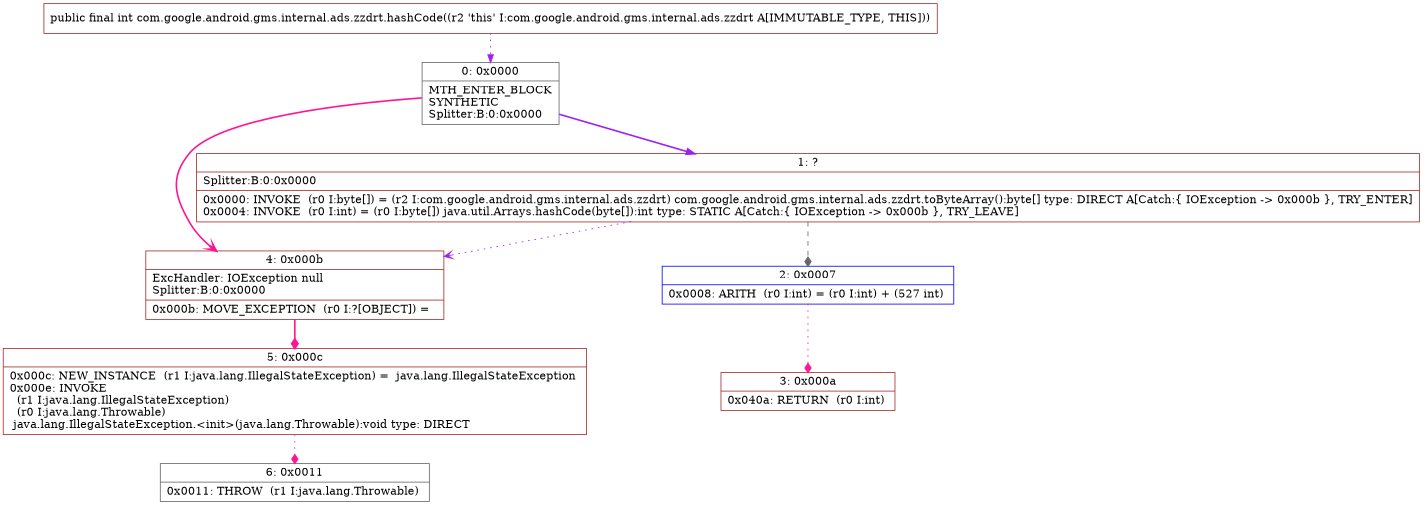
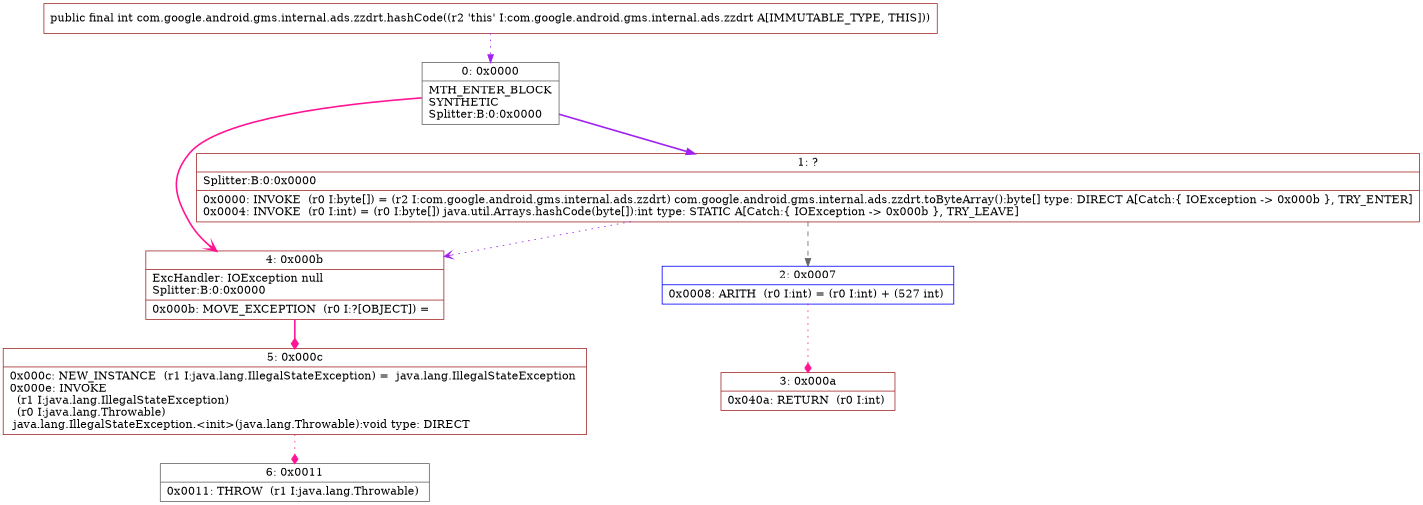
(808, 239) -> (808, 239)
